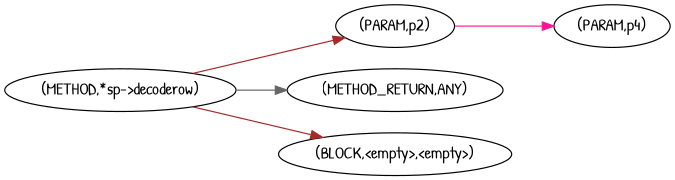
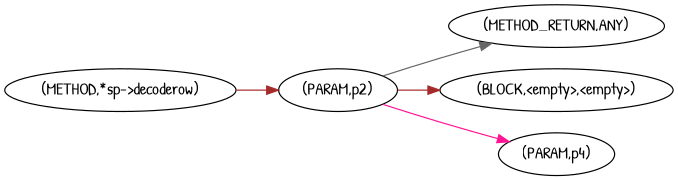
(256, 90) -> (431, 61)
(252, 121) -> (413, 90)
